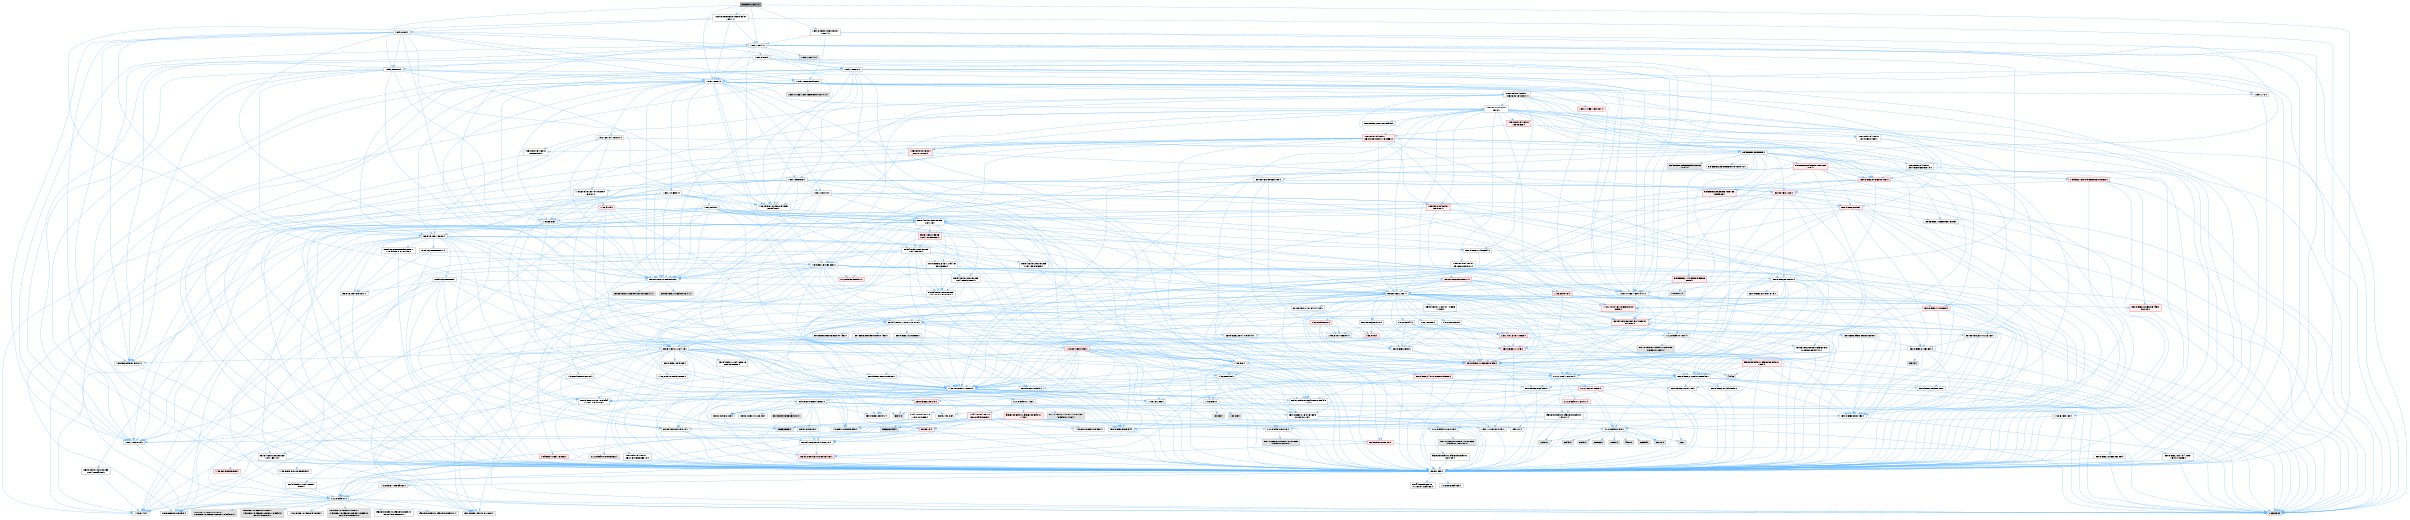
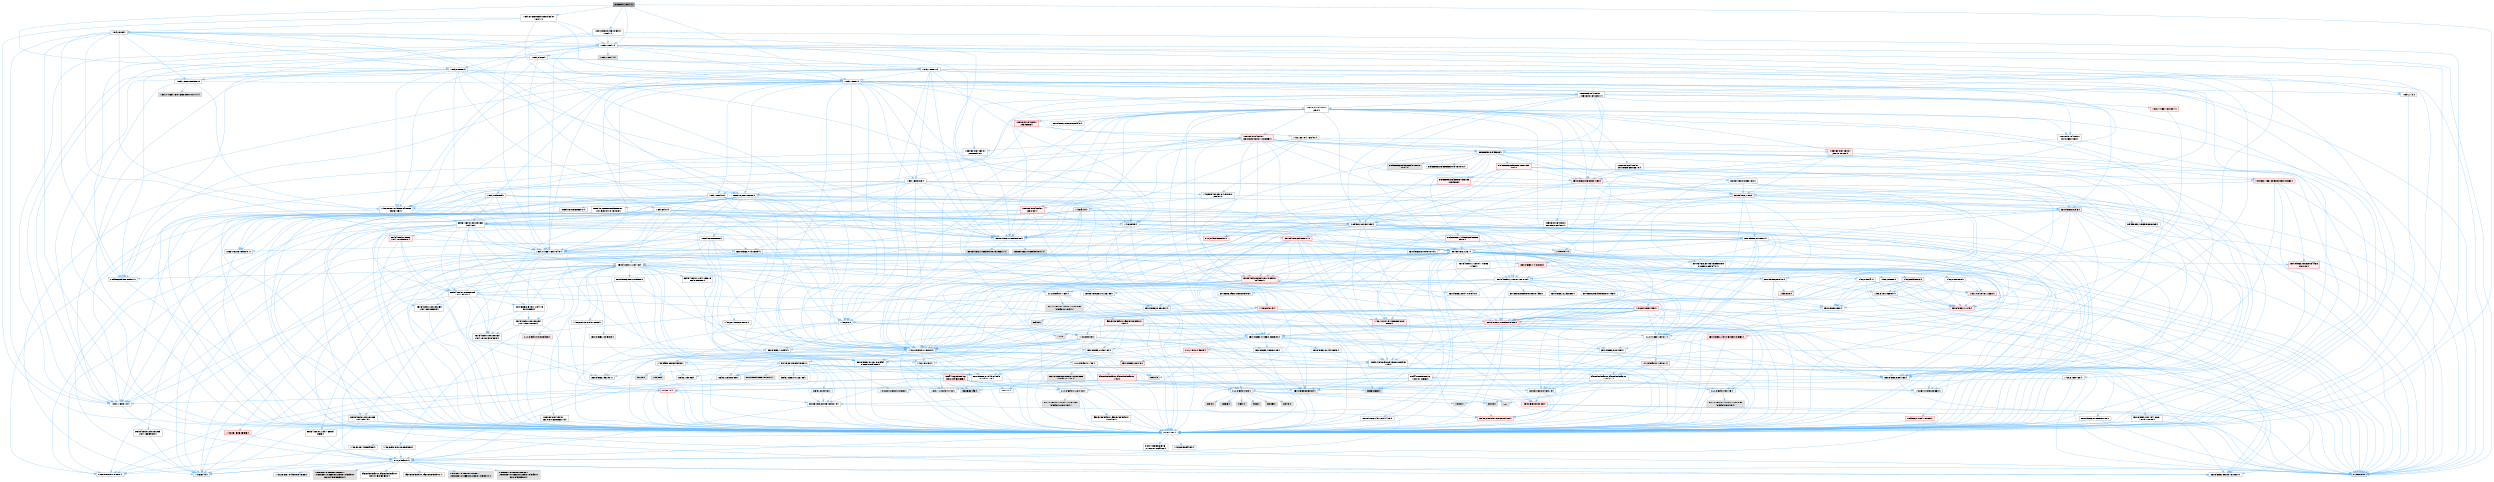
(671, 193) -> (495, 195)
(926, 326) -> (549, 288)
(1211, 402) -> (671, 363)
